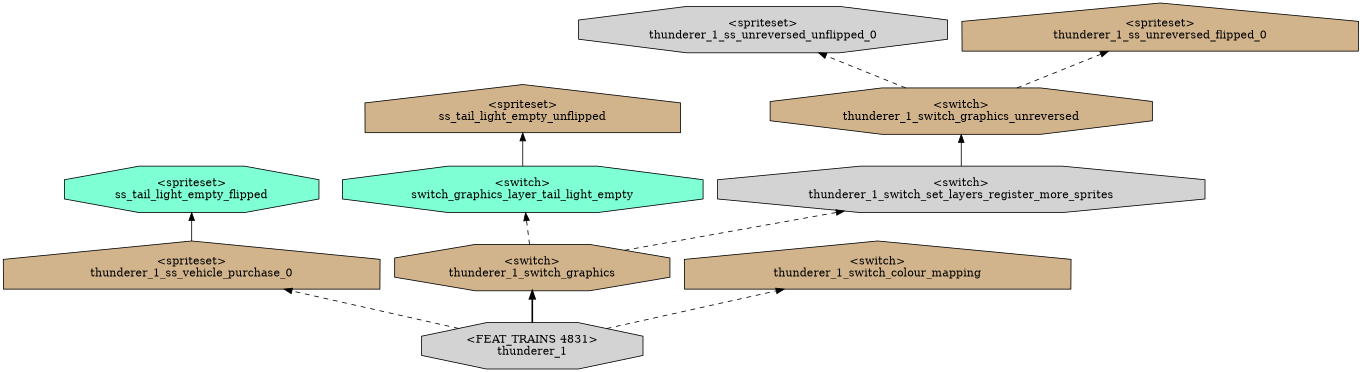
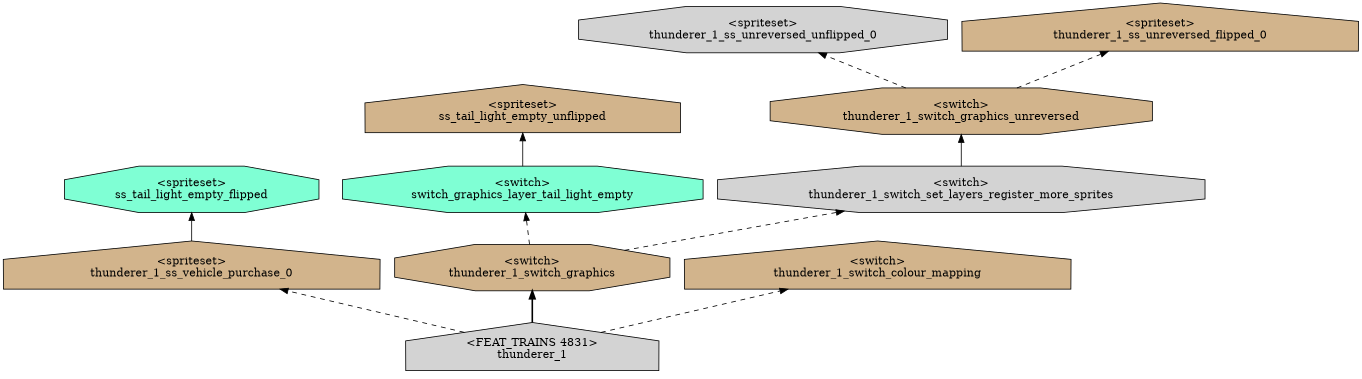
(532, 346) -> (532, 349)
